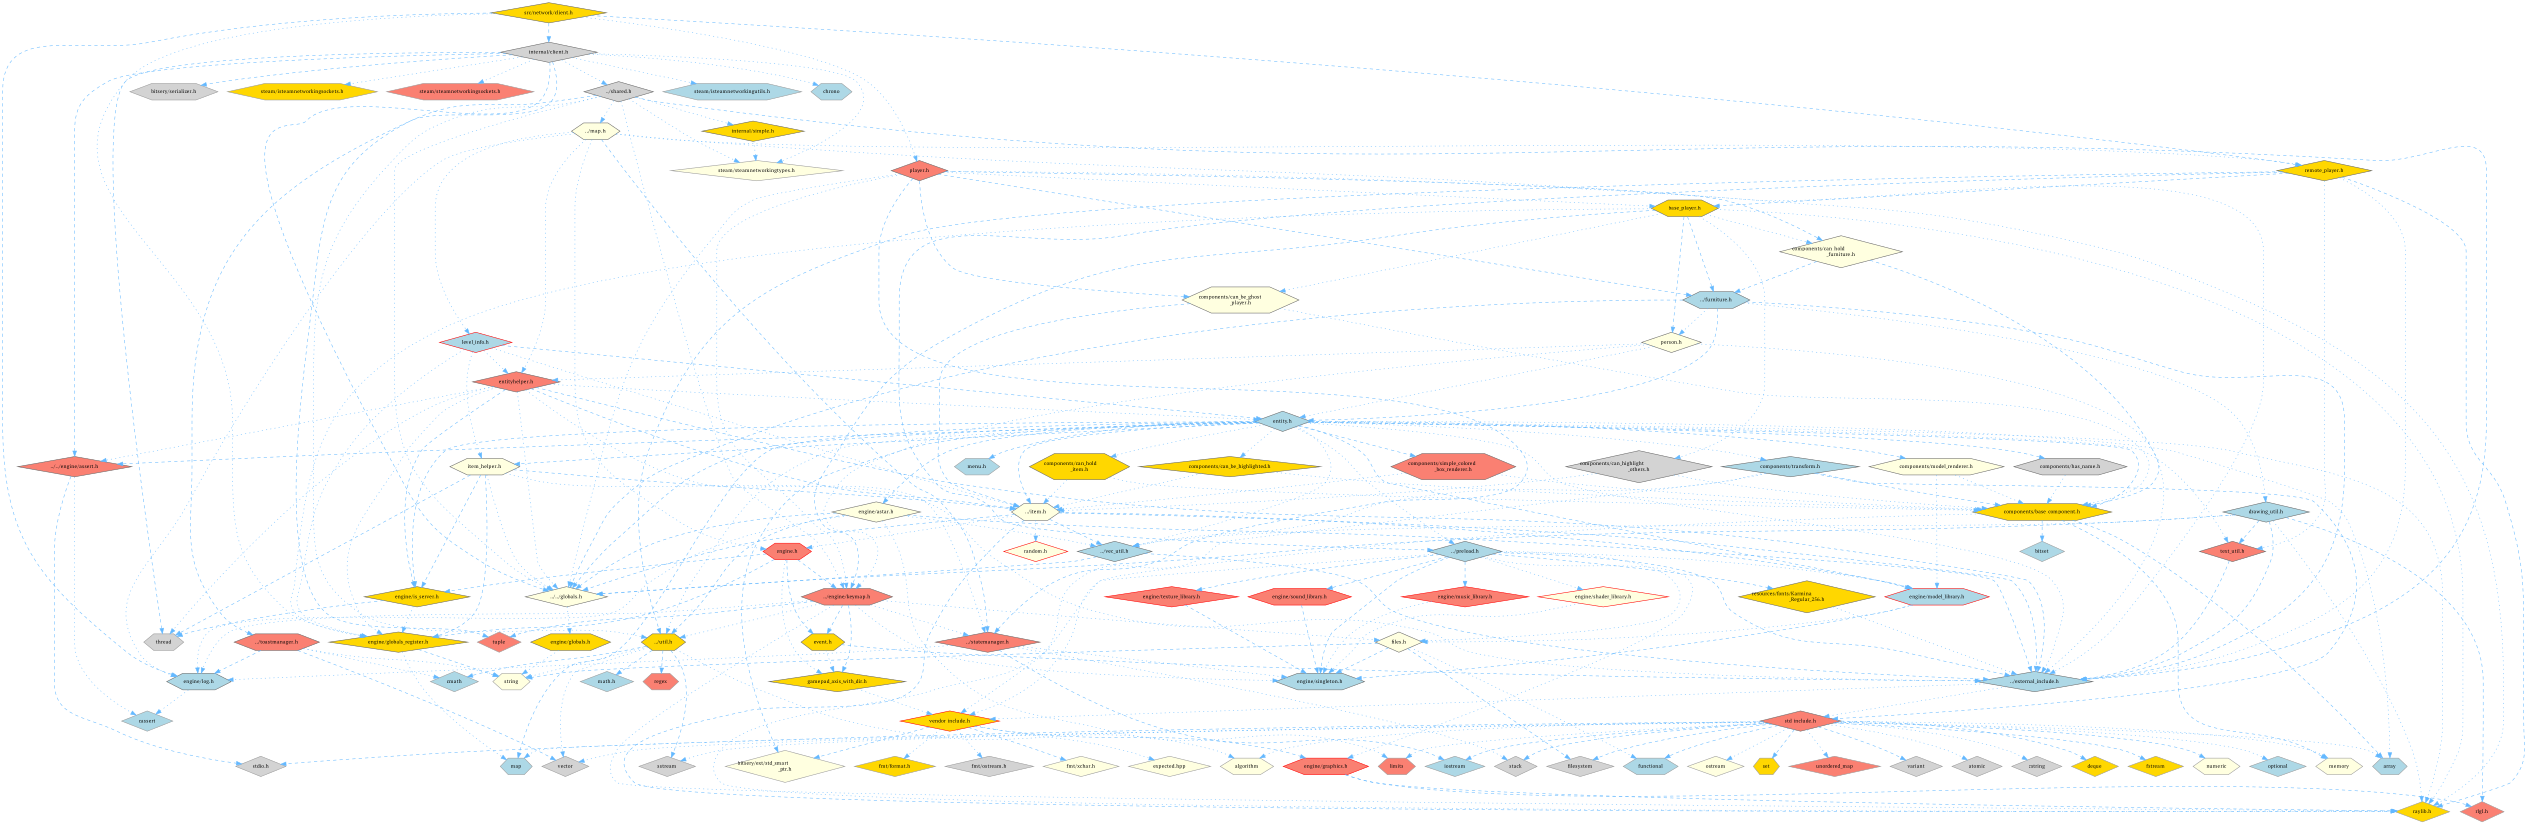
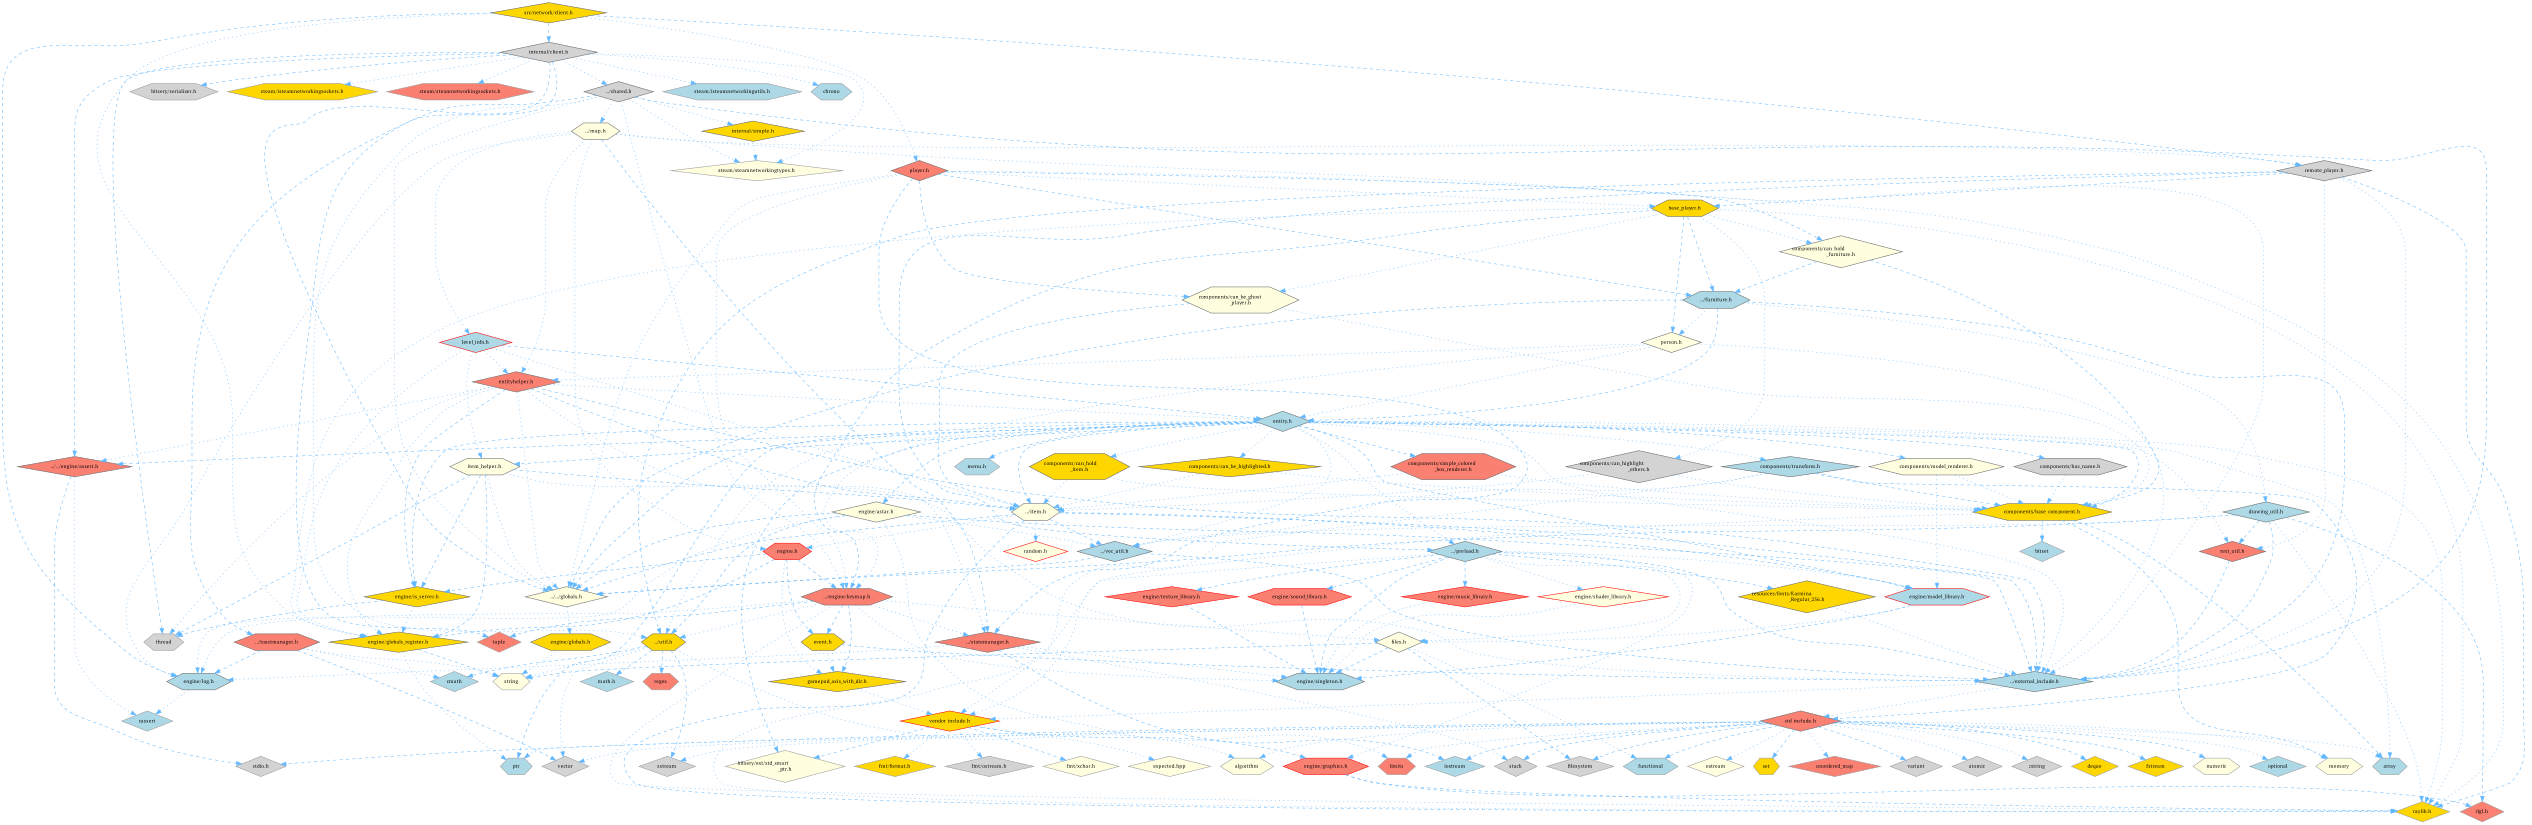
(2324, 171) -> (2324, 171)
(516, 766) -> (516, 766)
